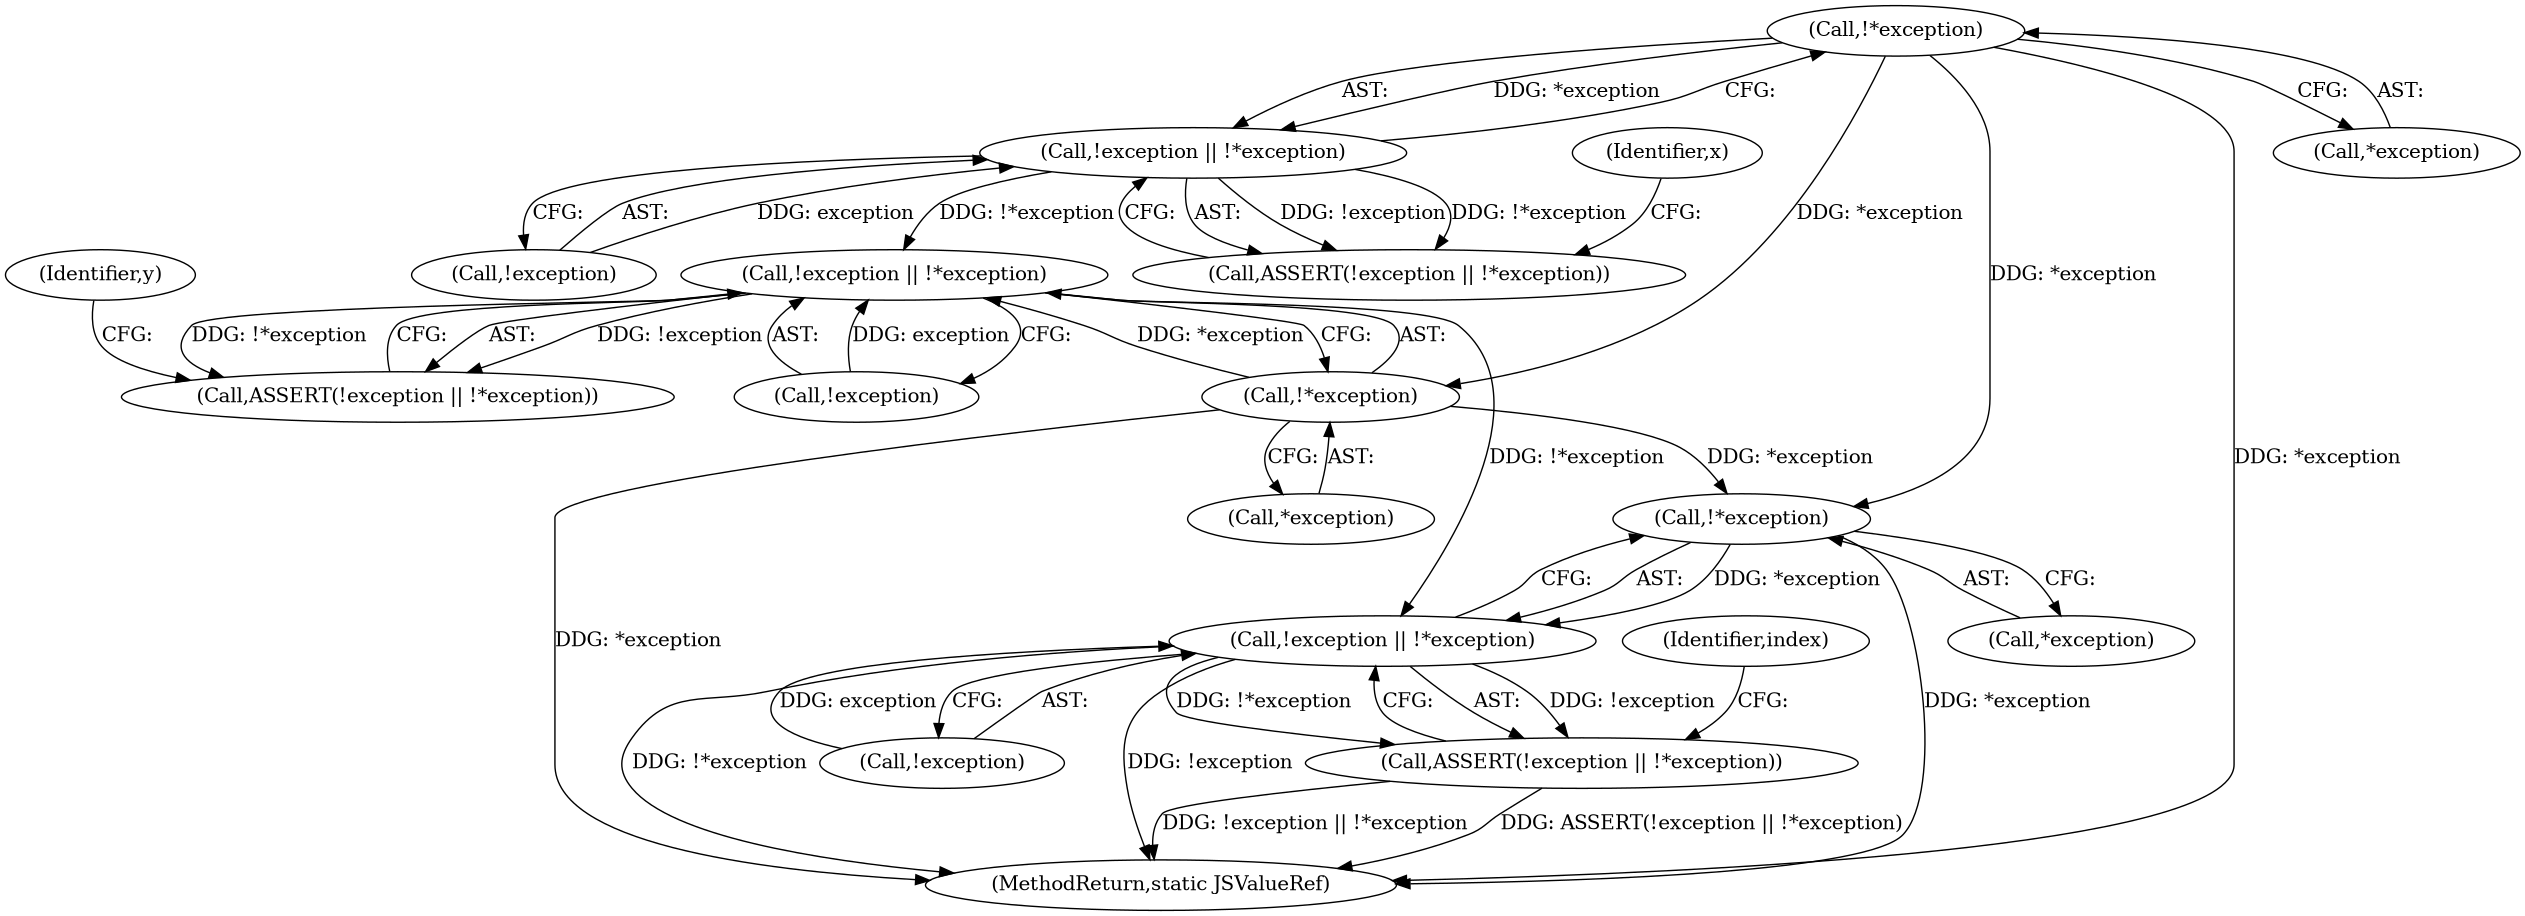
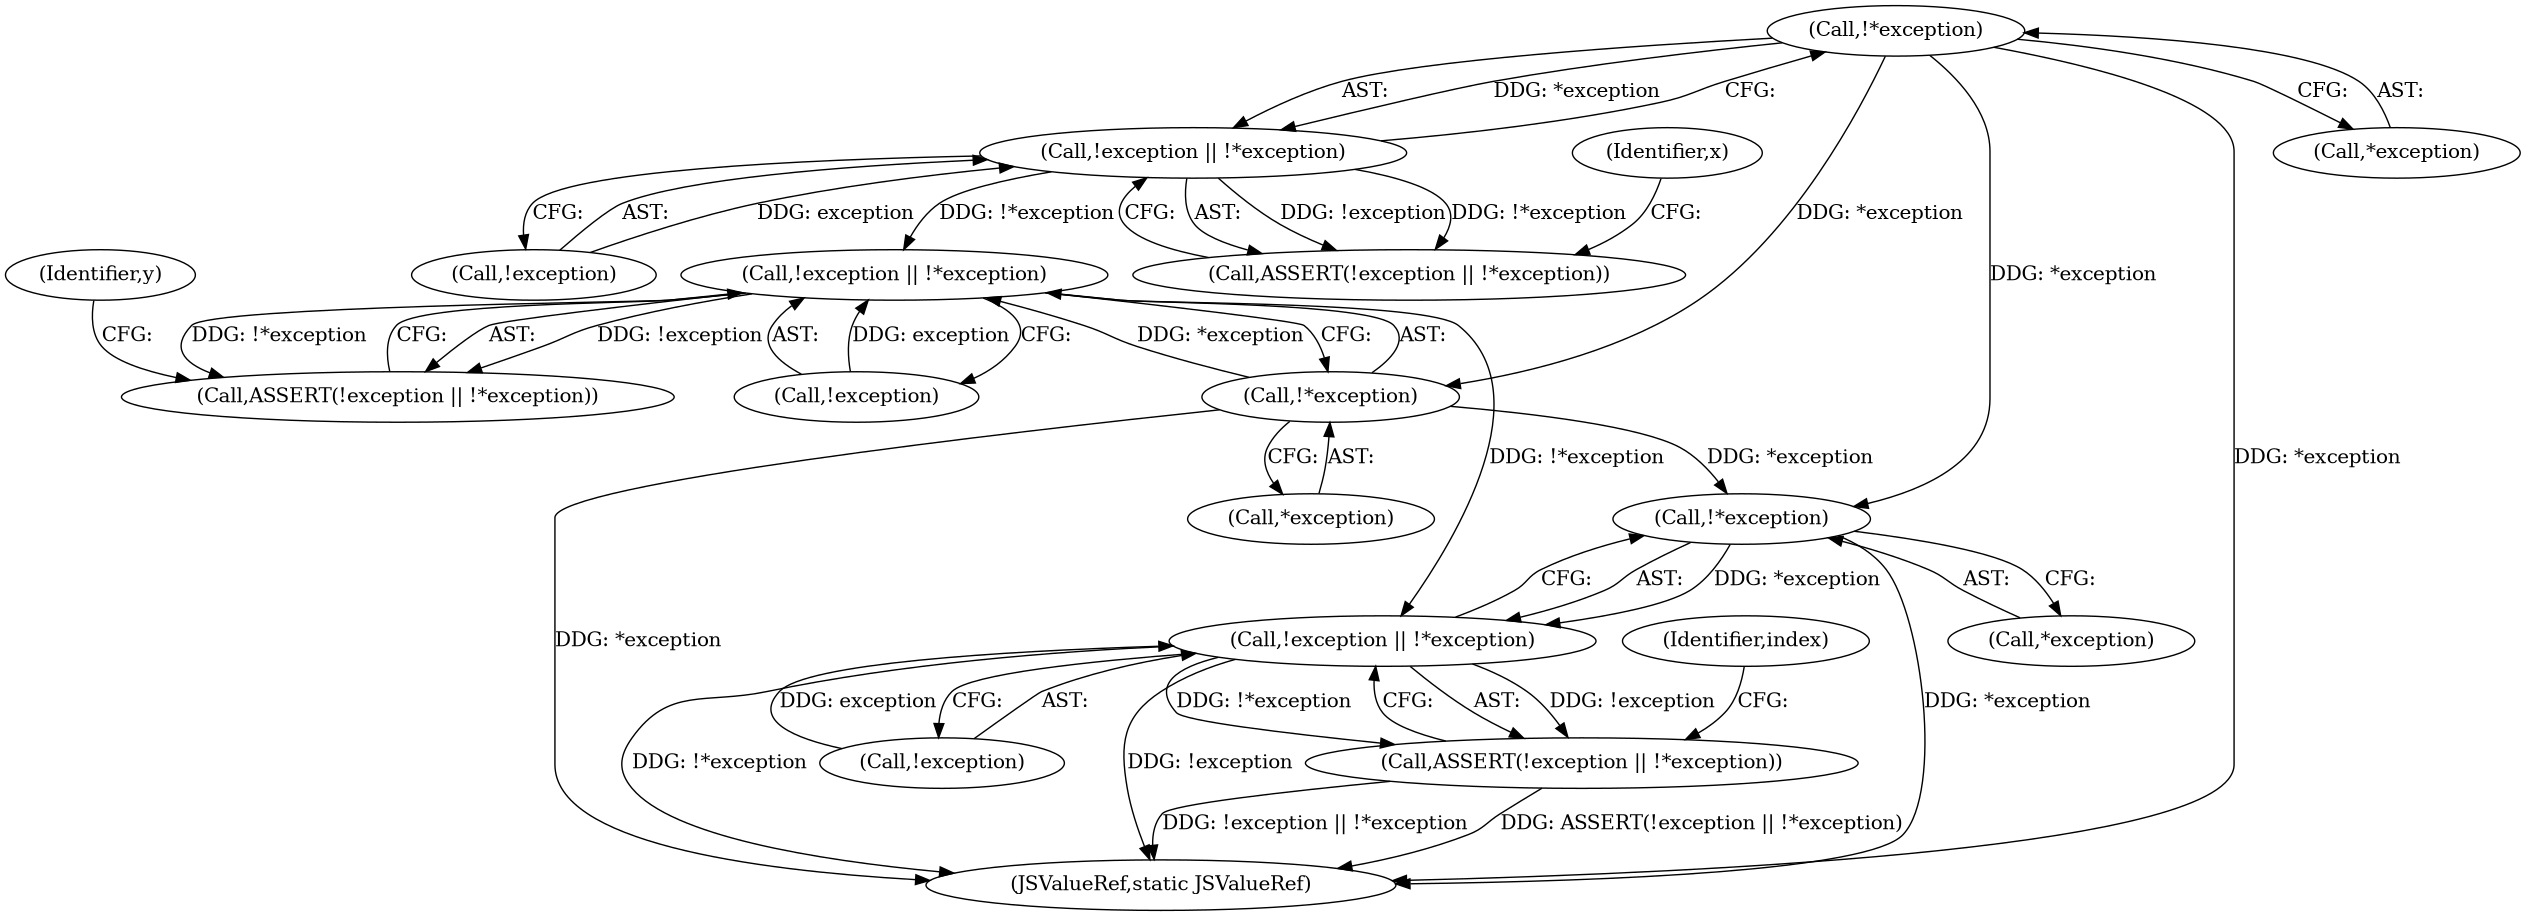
(1161, 885) -> (1161, 885)
